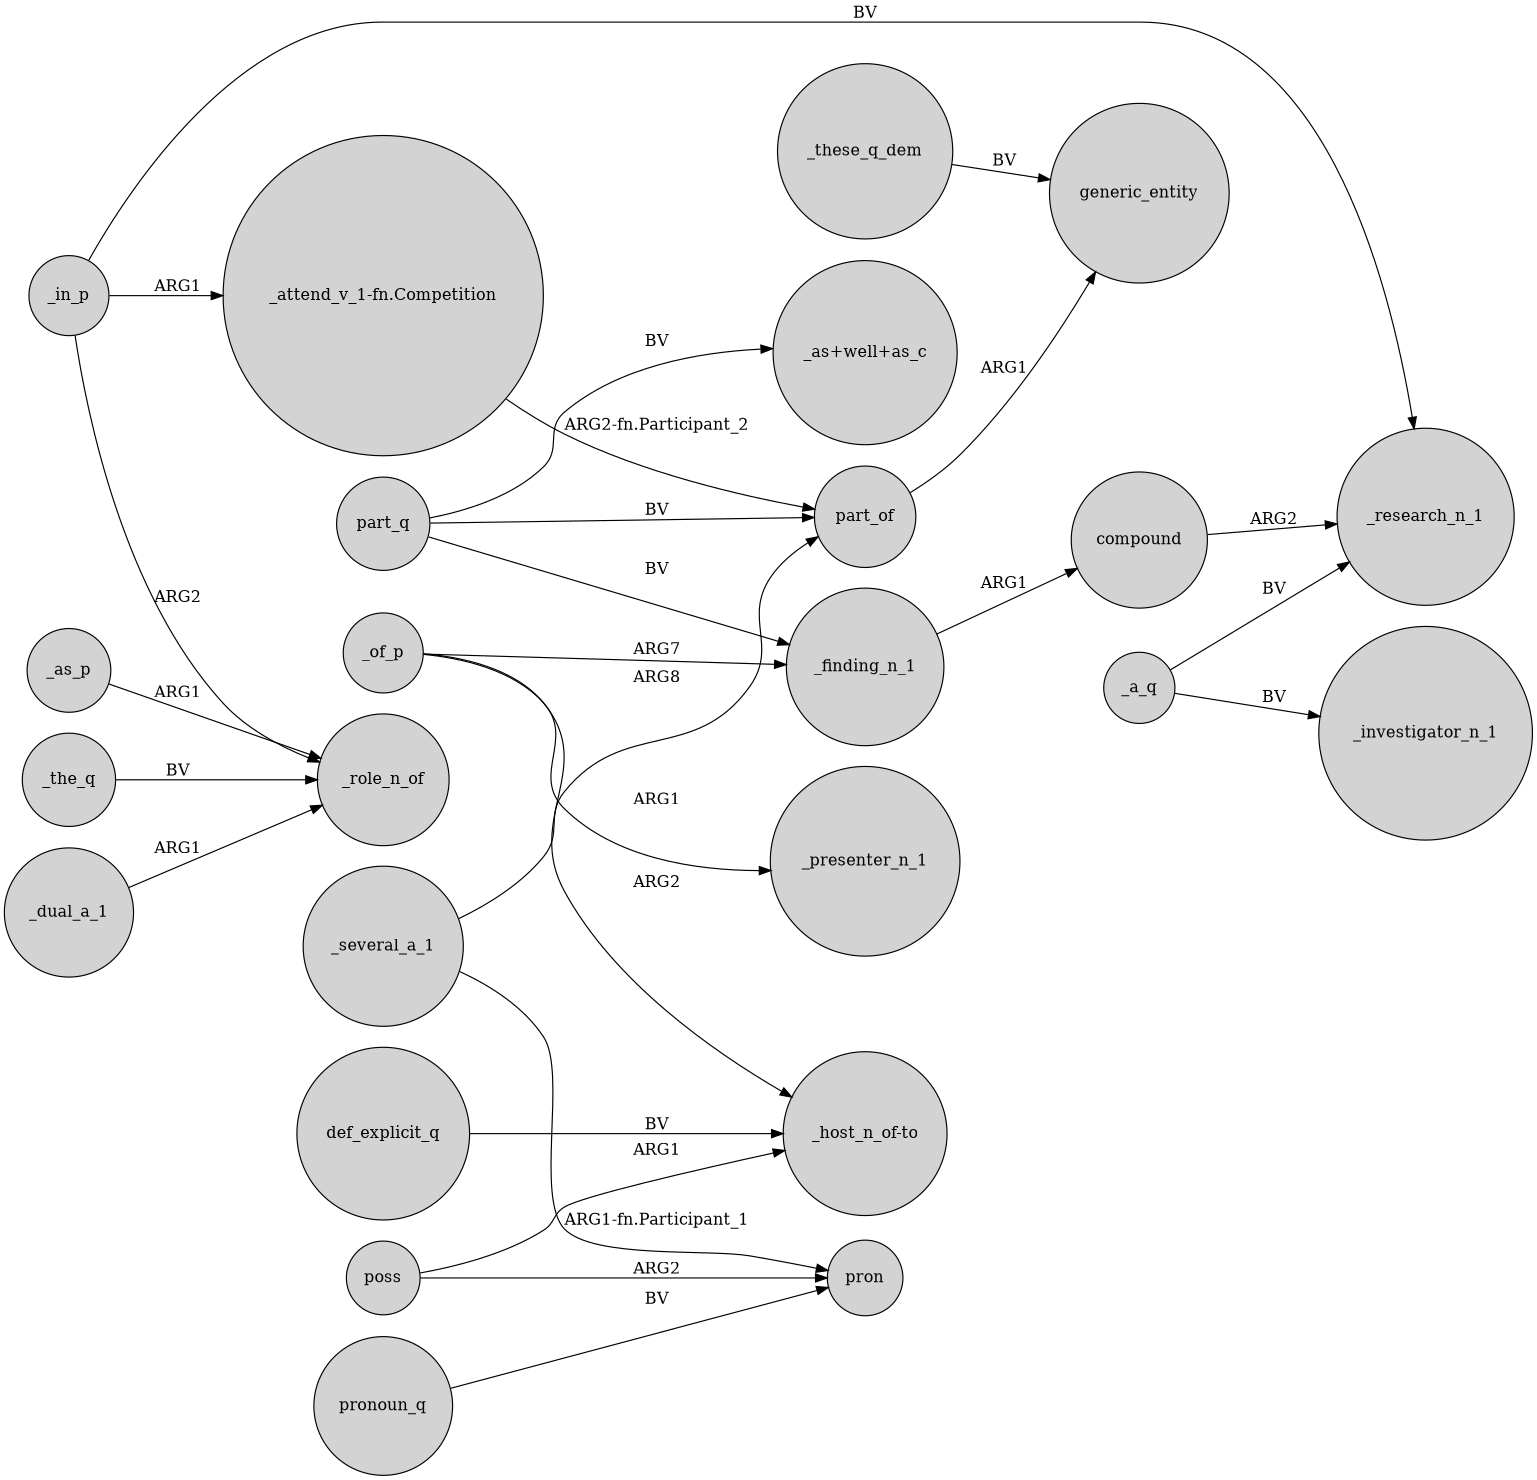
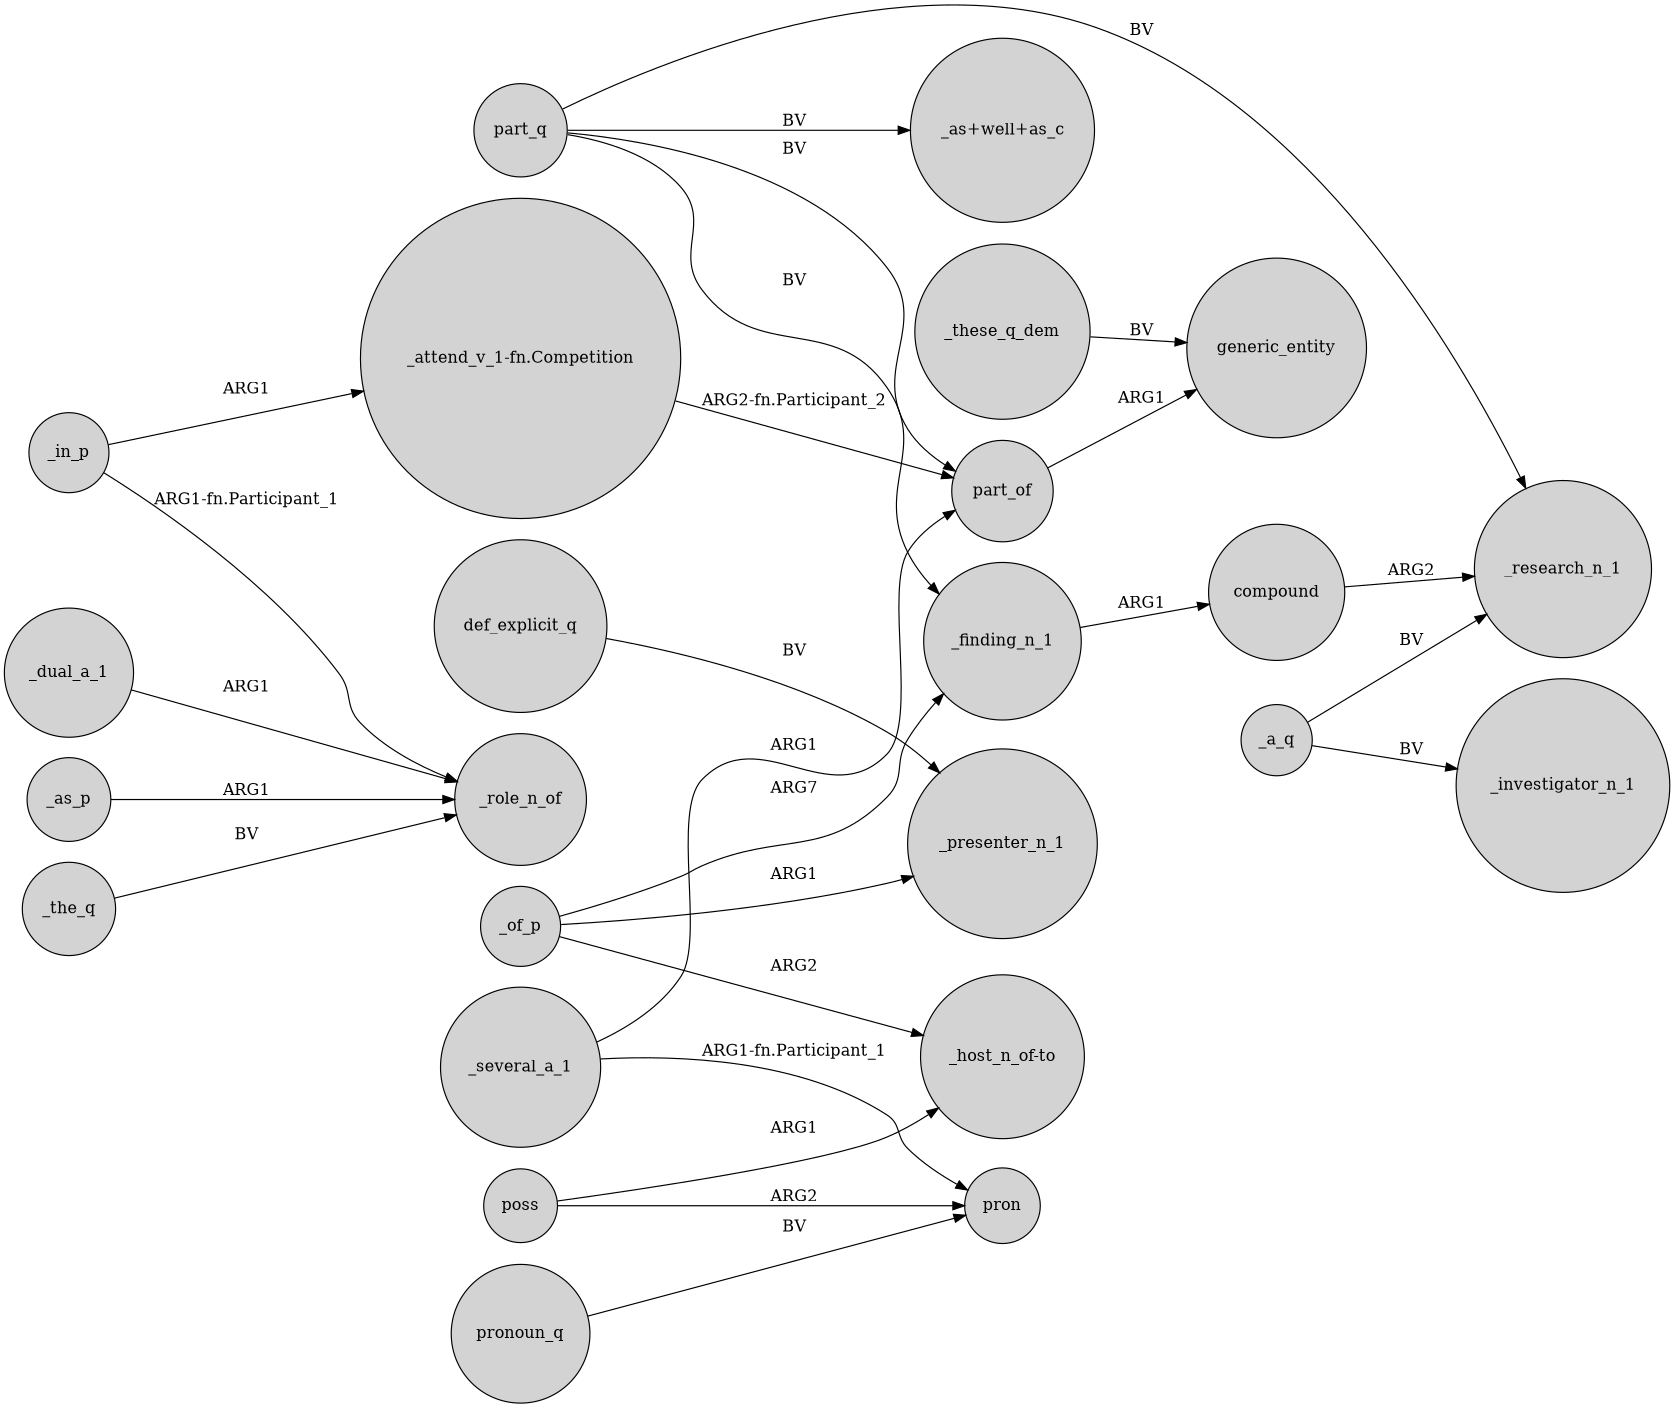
(823, 22) -> (1133, 44)
(178, 598) -> (247, 500)
(657, 678) -> (794, 745)
(620, 1134) -> (777, 682)
